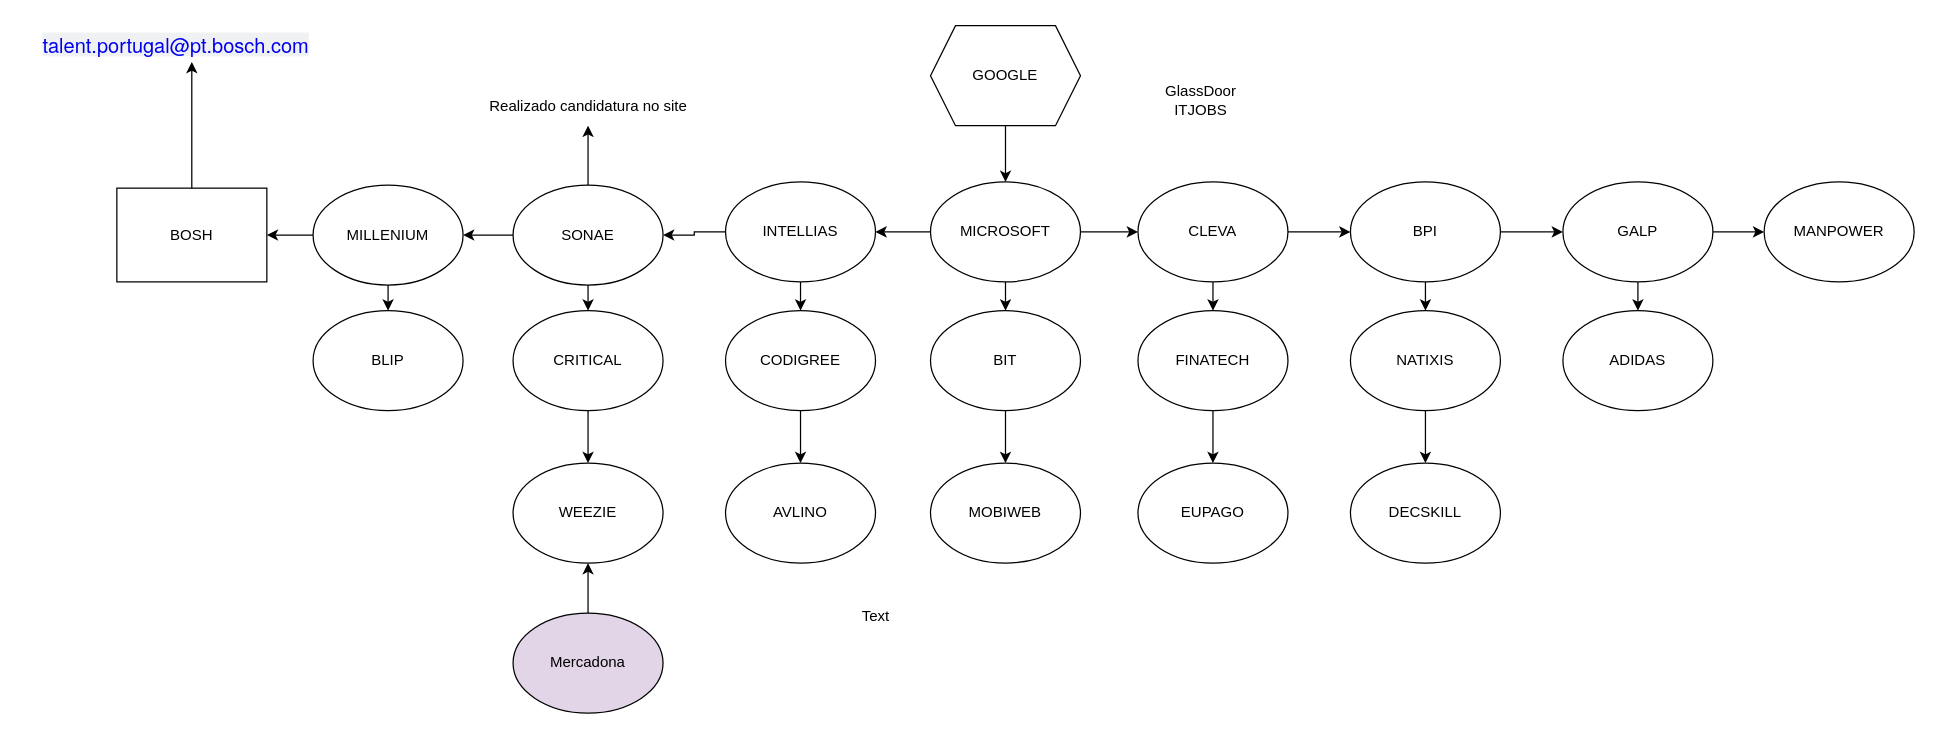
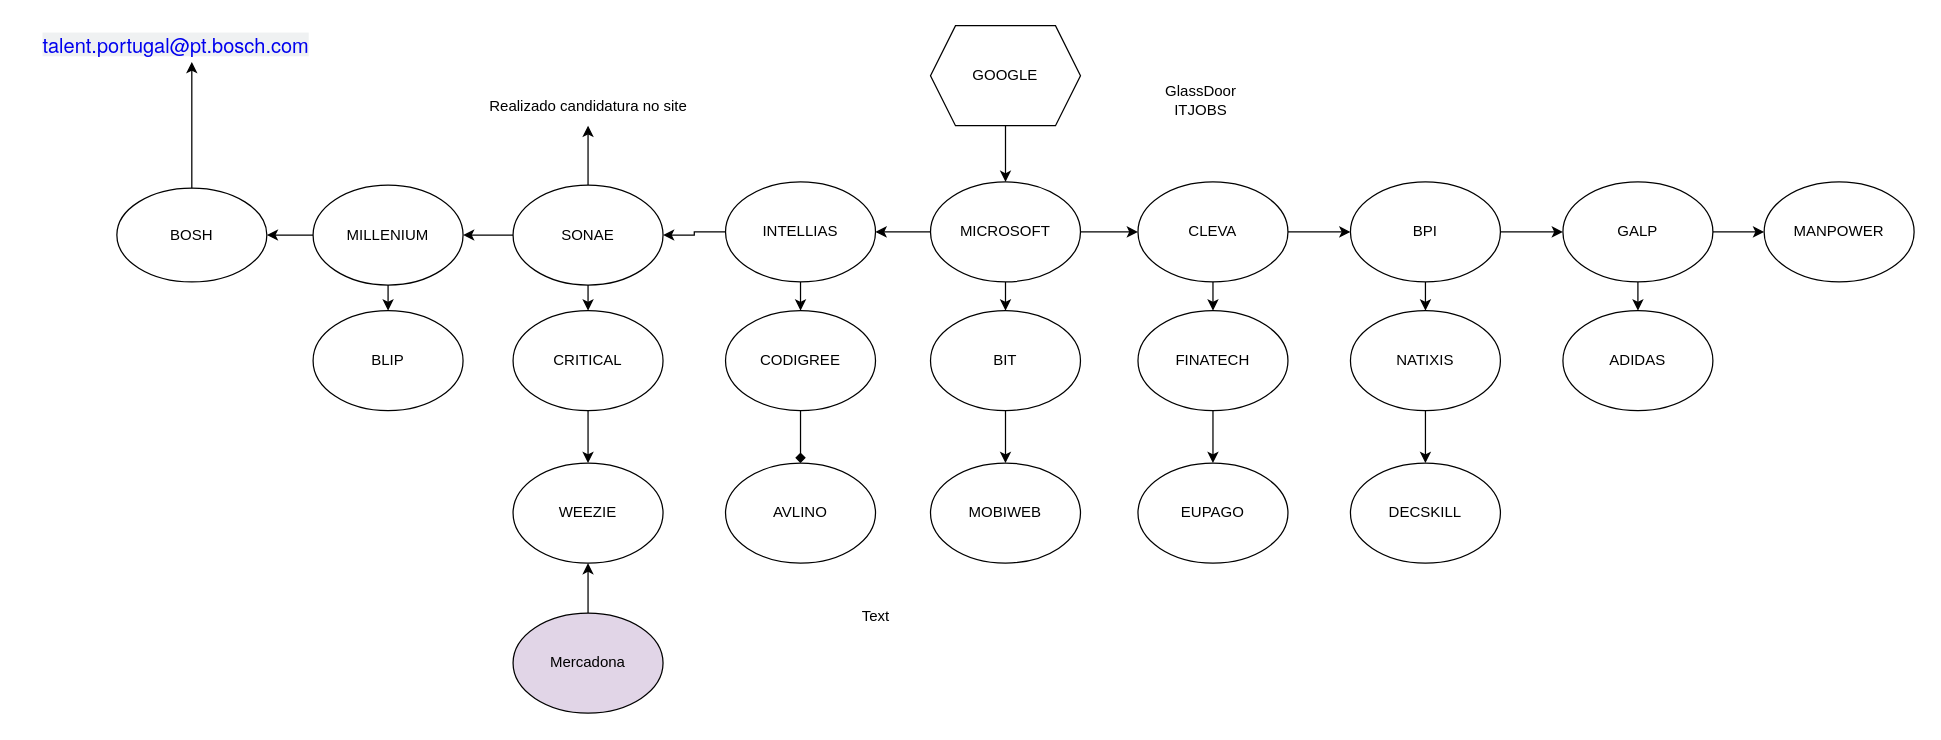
(192, 235) -> (192, 235)
(801, 453) -> (801, 452)
